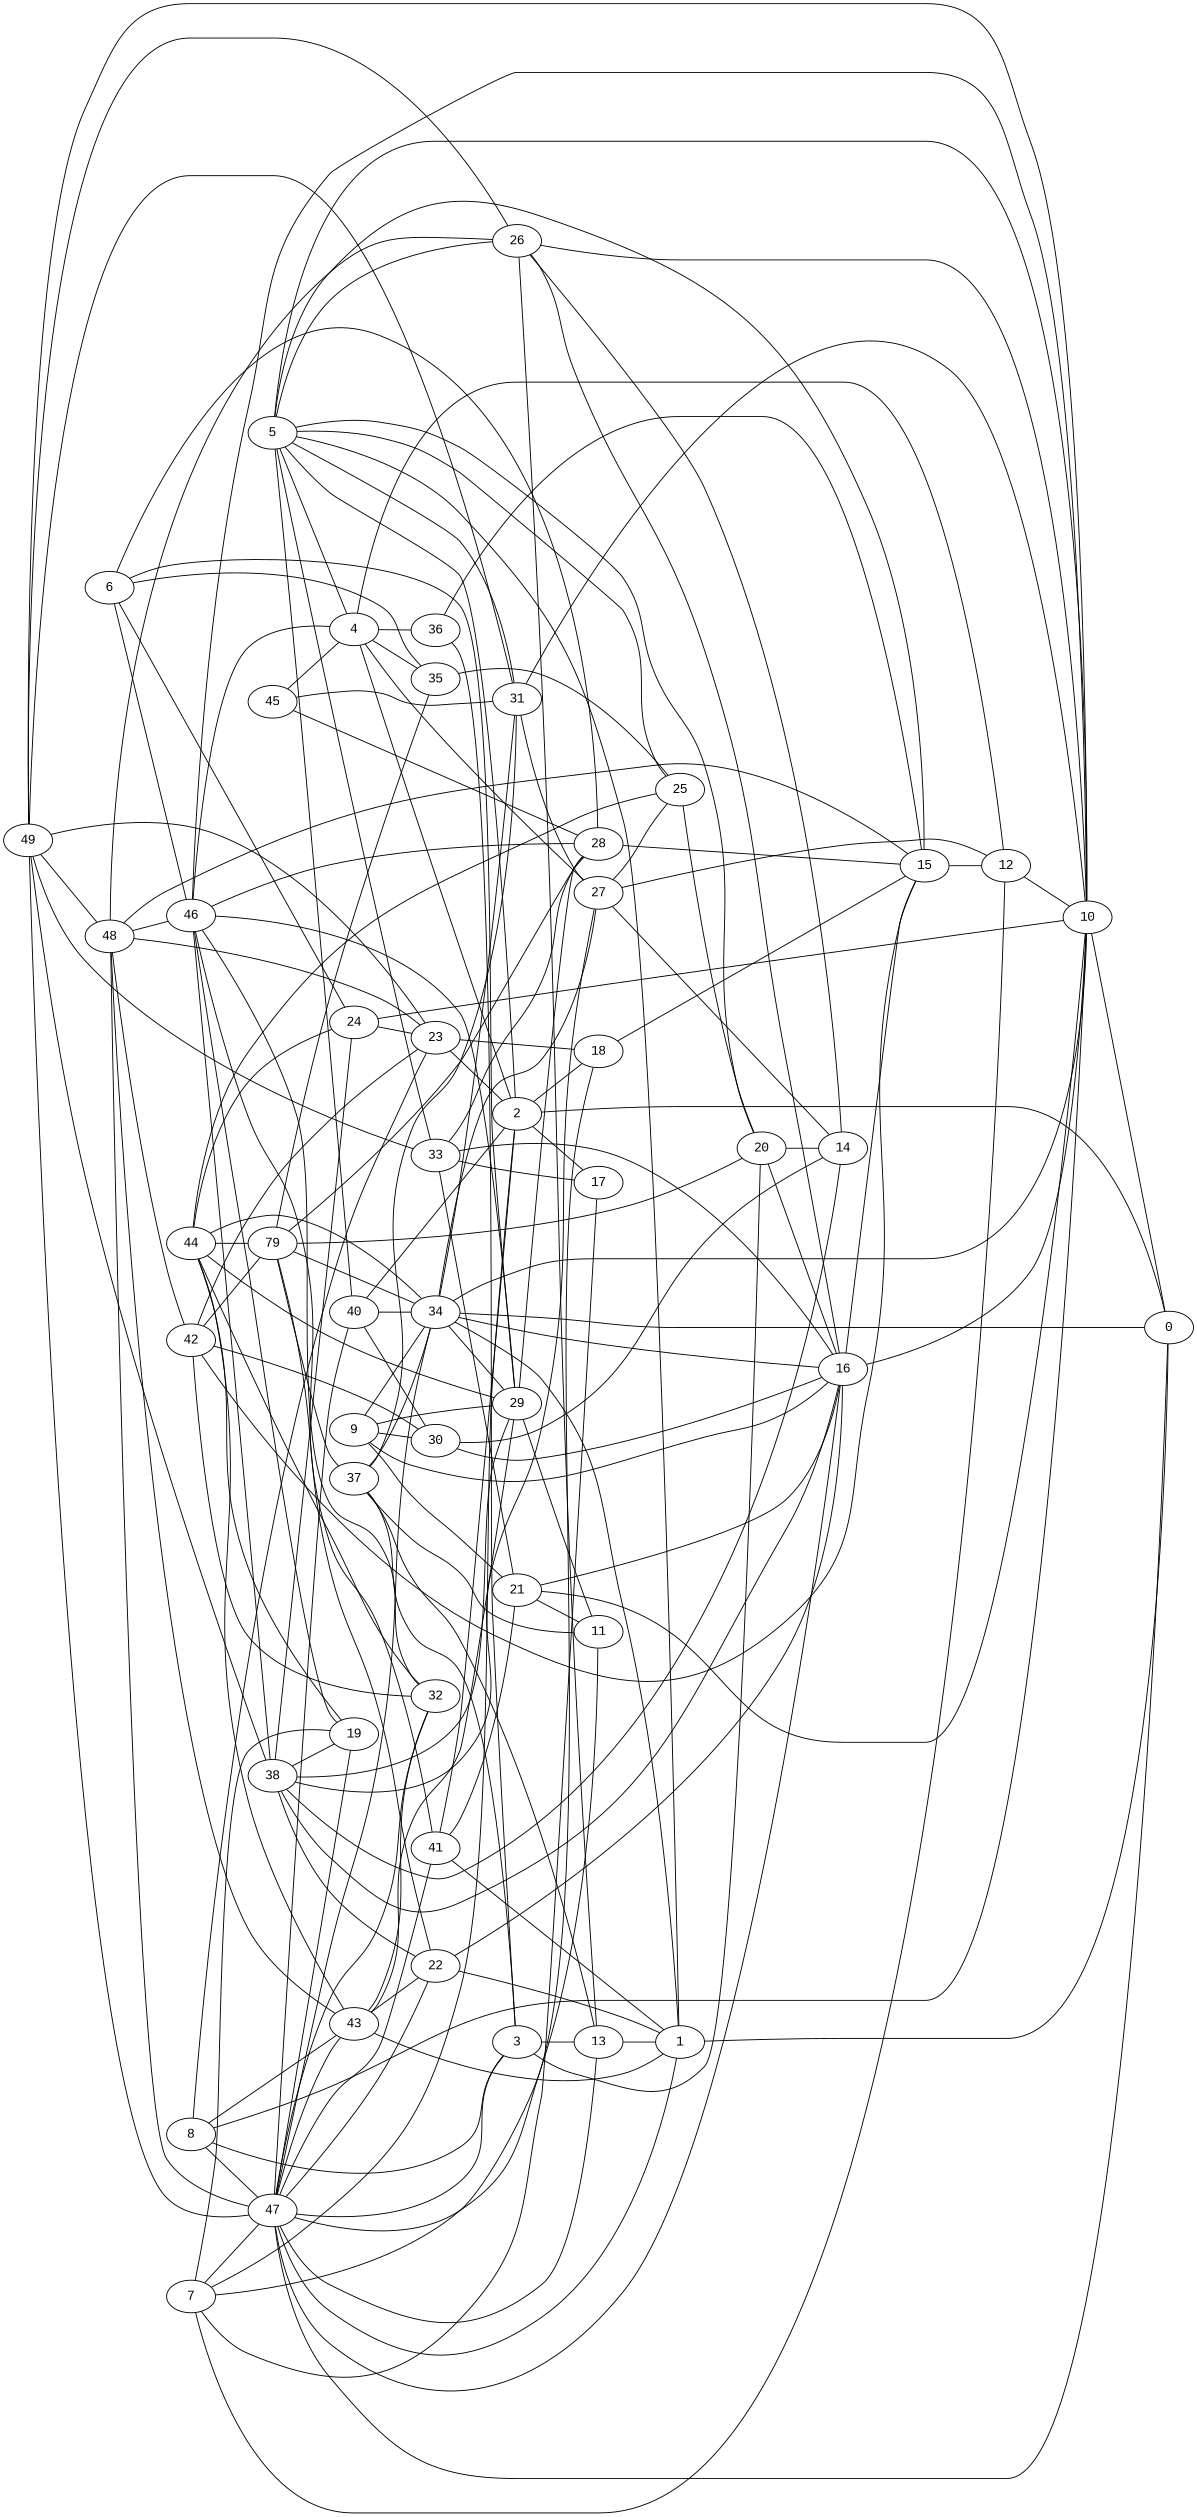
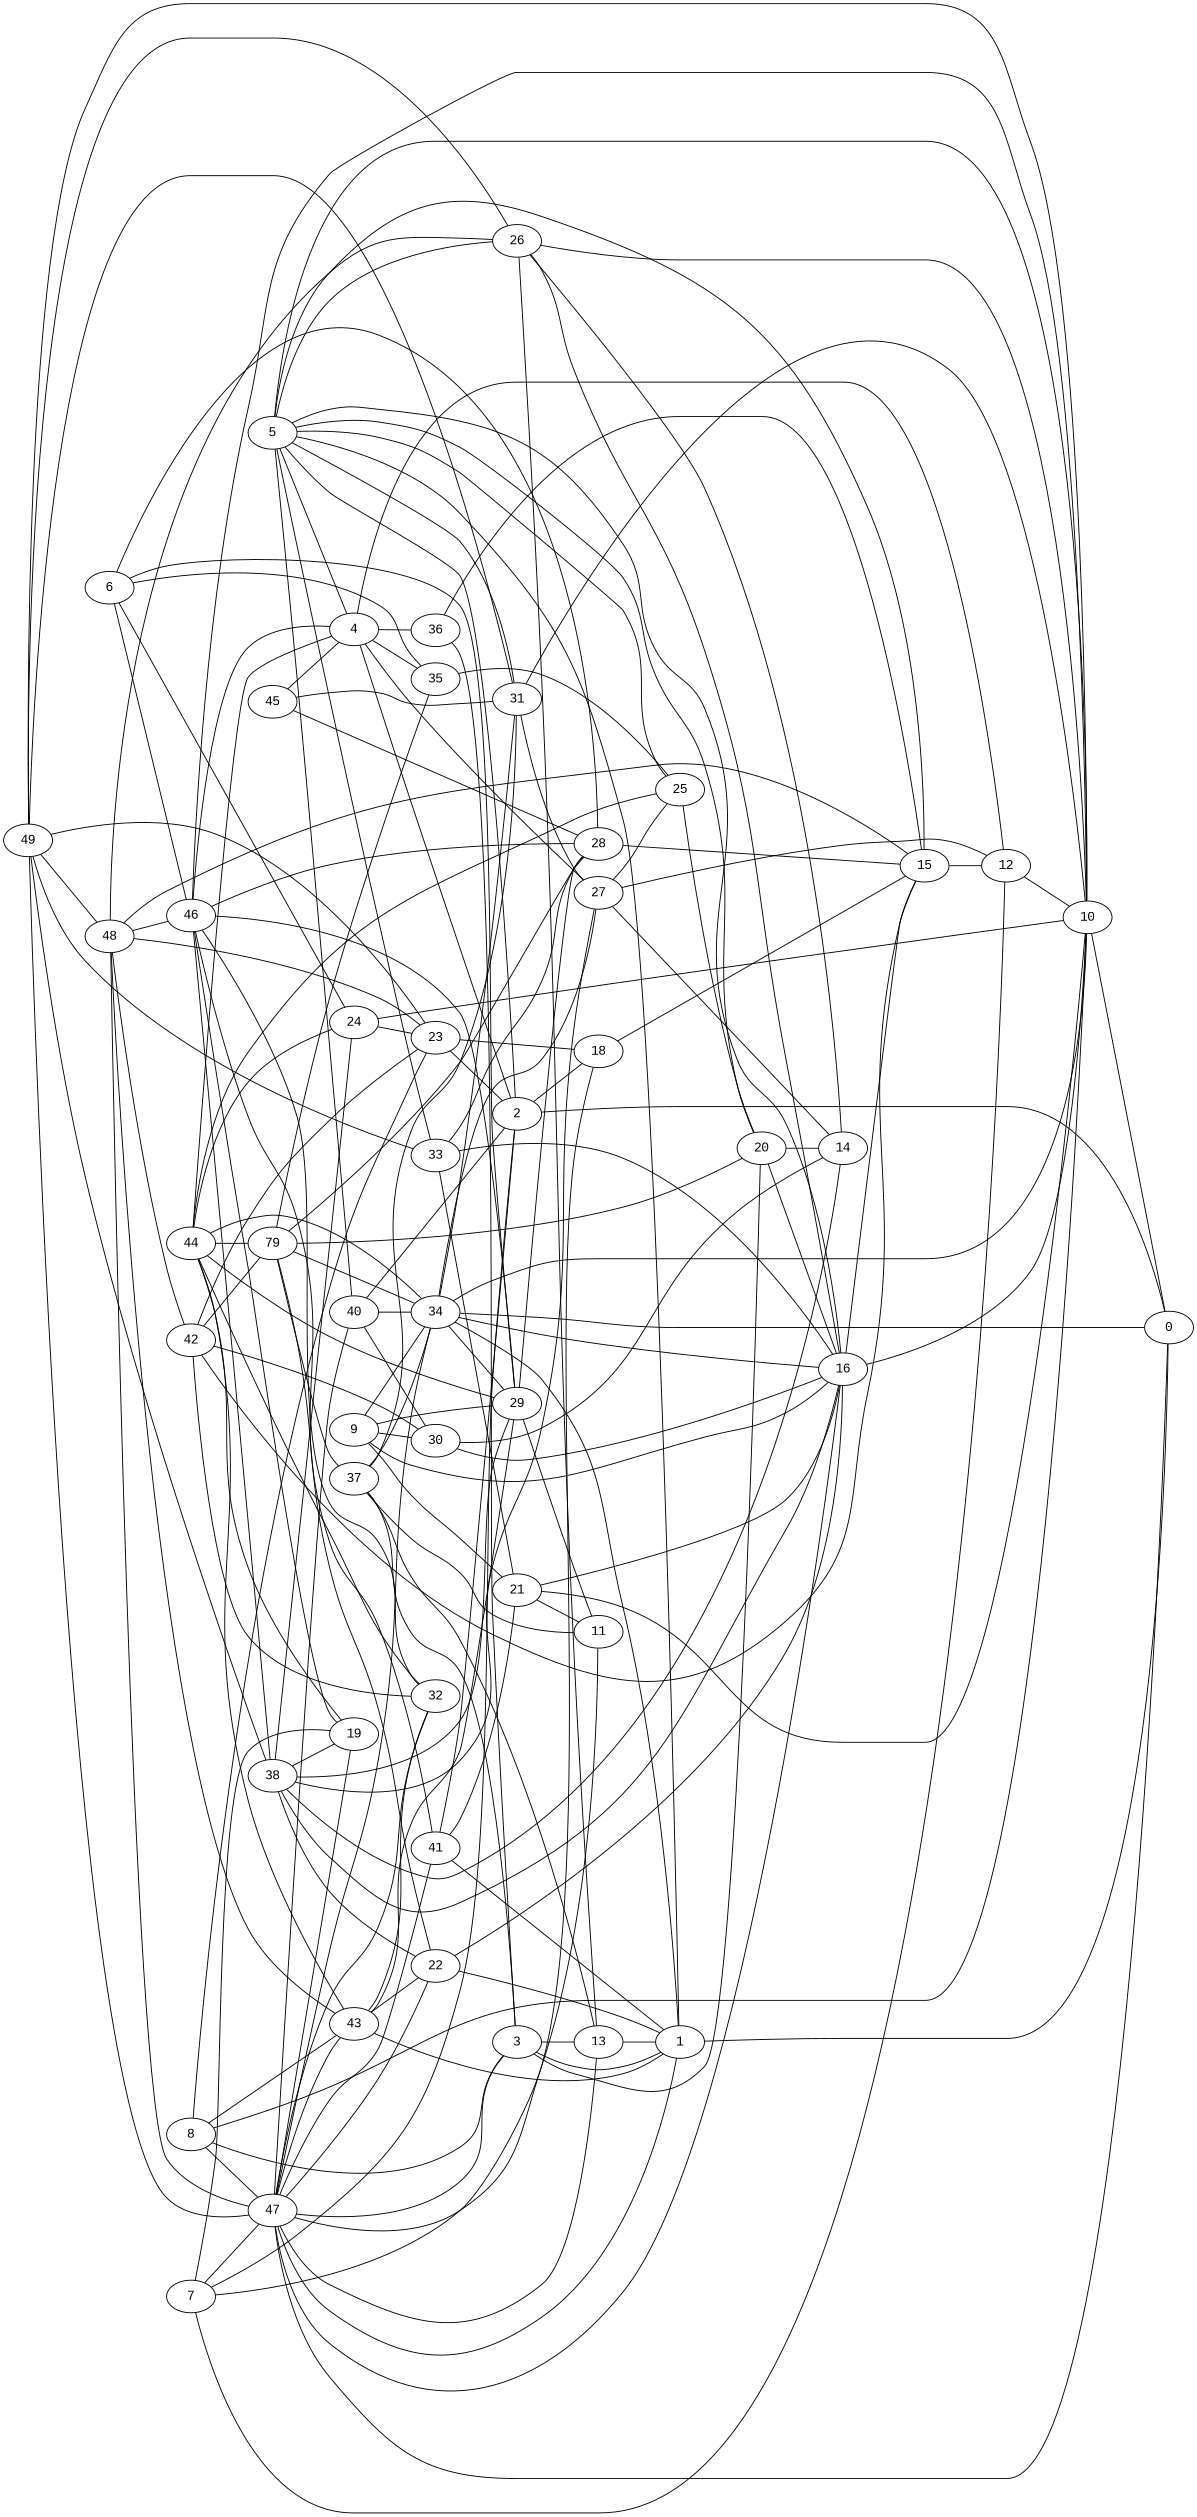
none -> (721, 758)
none -> (220, 888)
(599, 1183) -> none
none -> (602, 2070)
